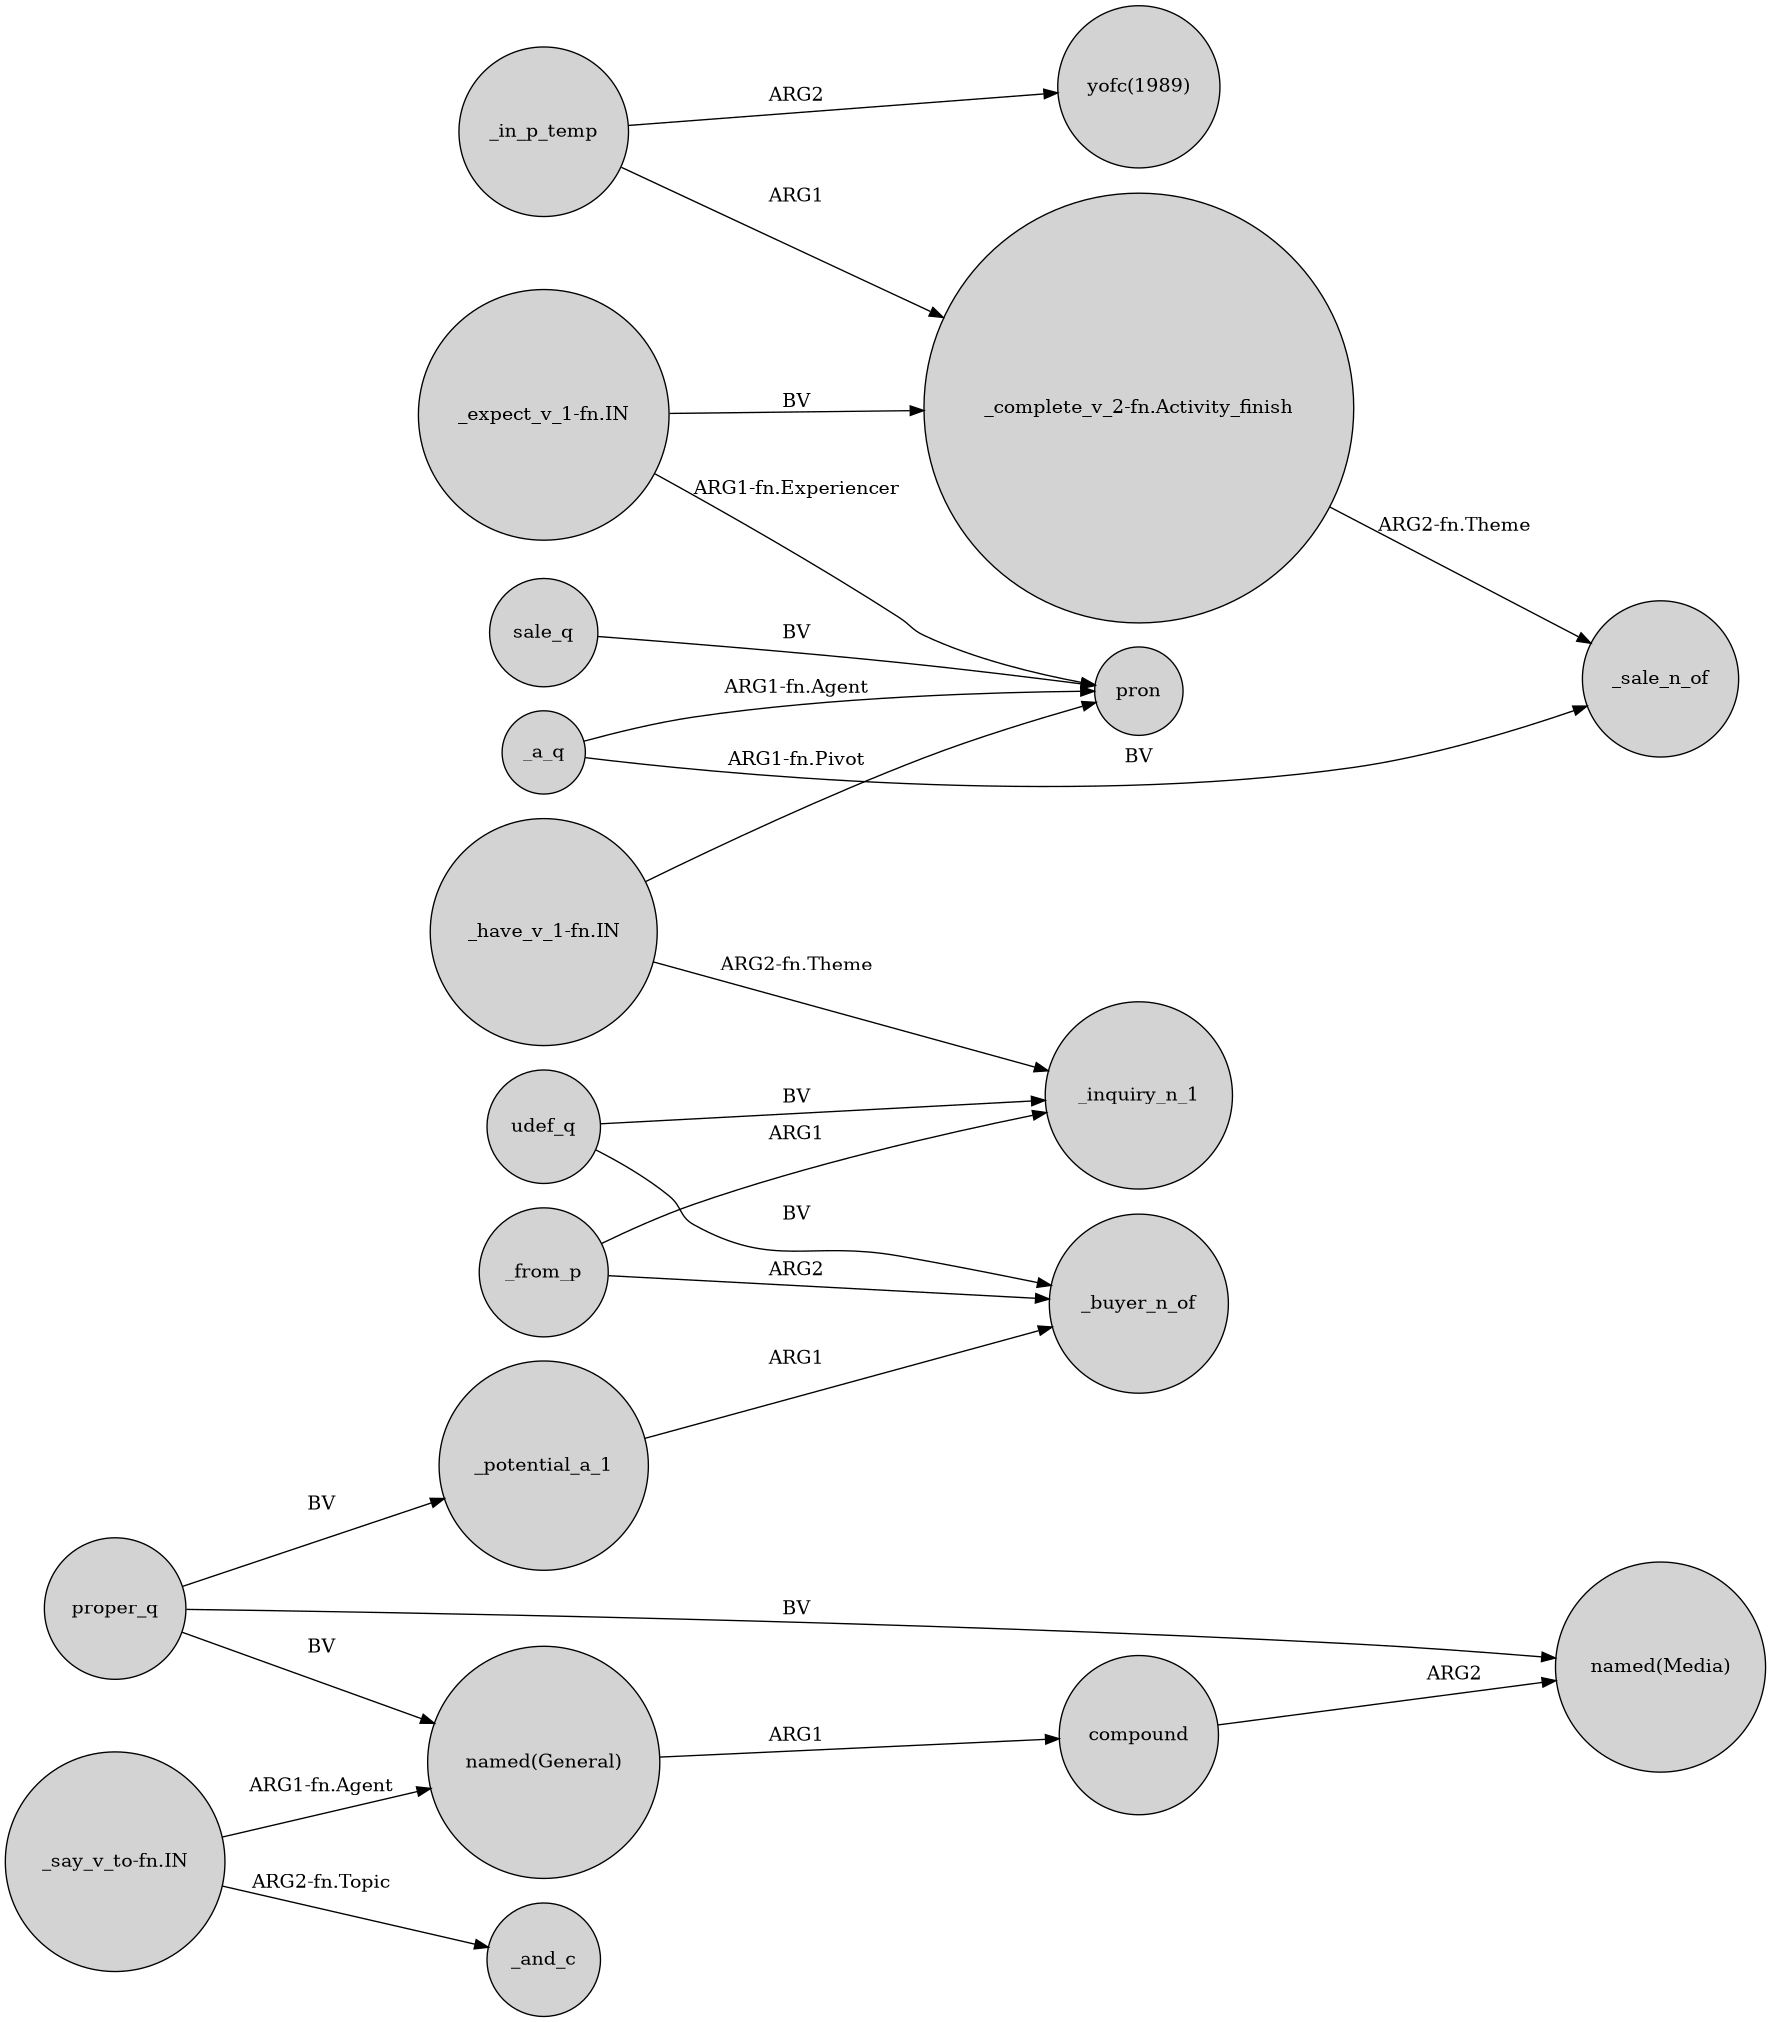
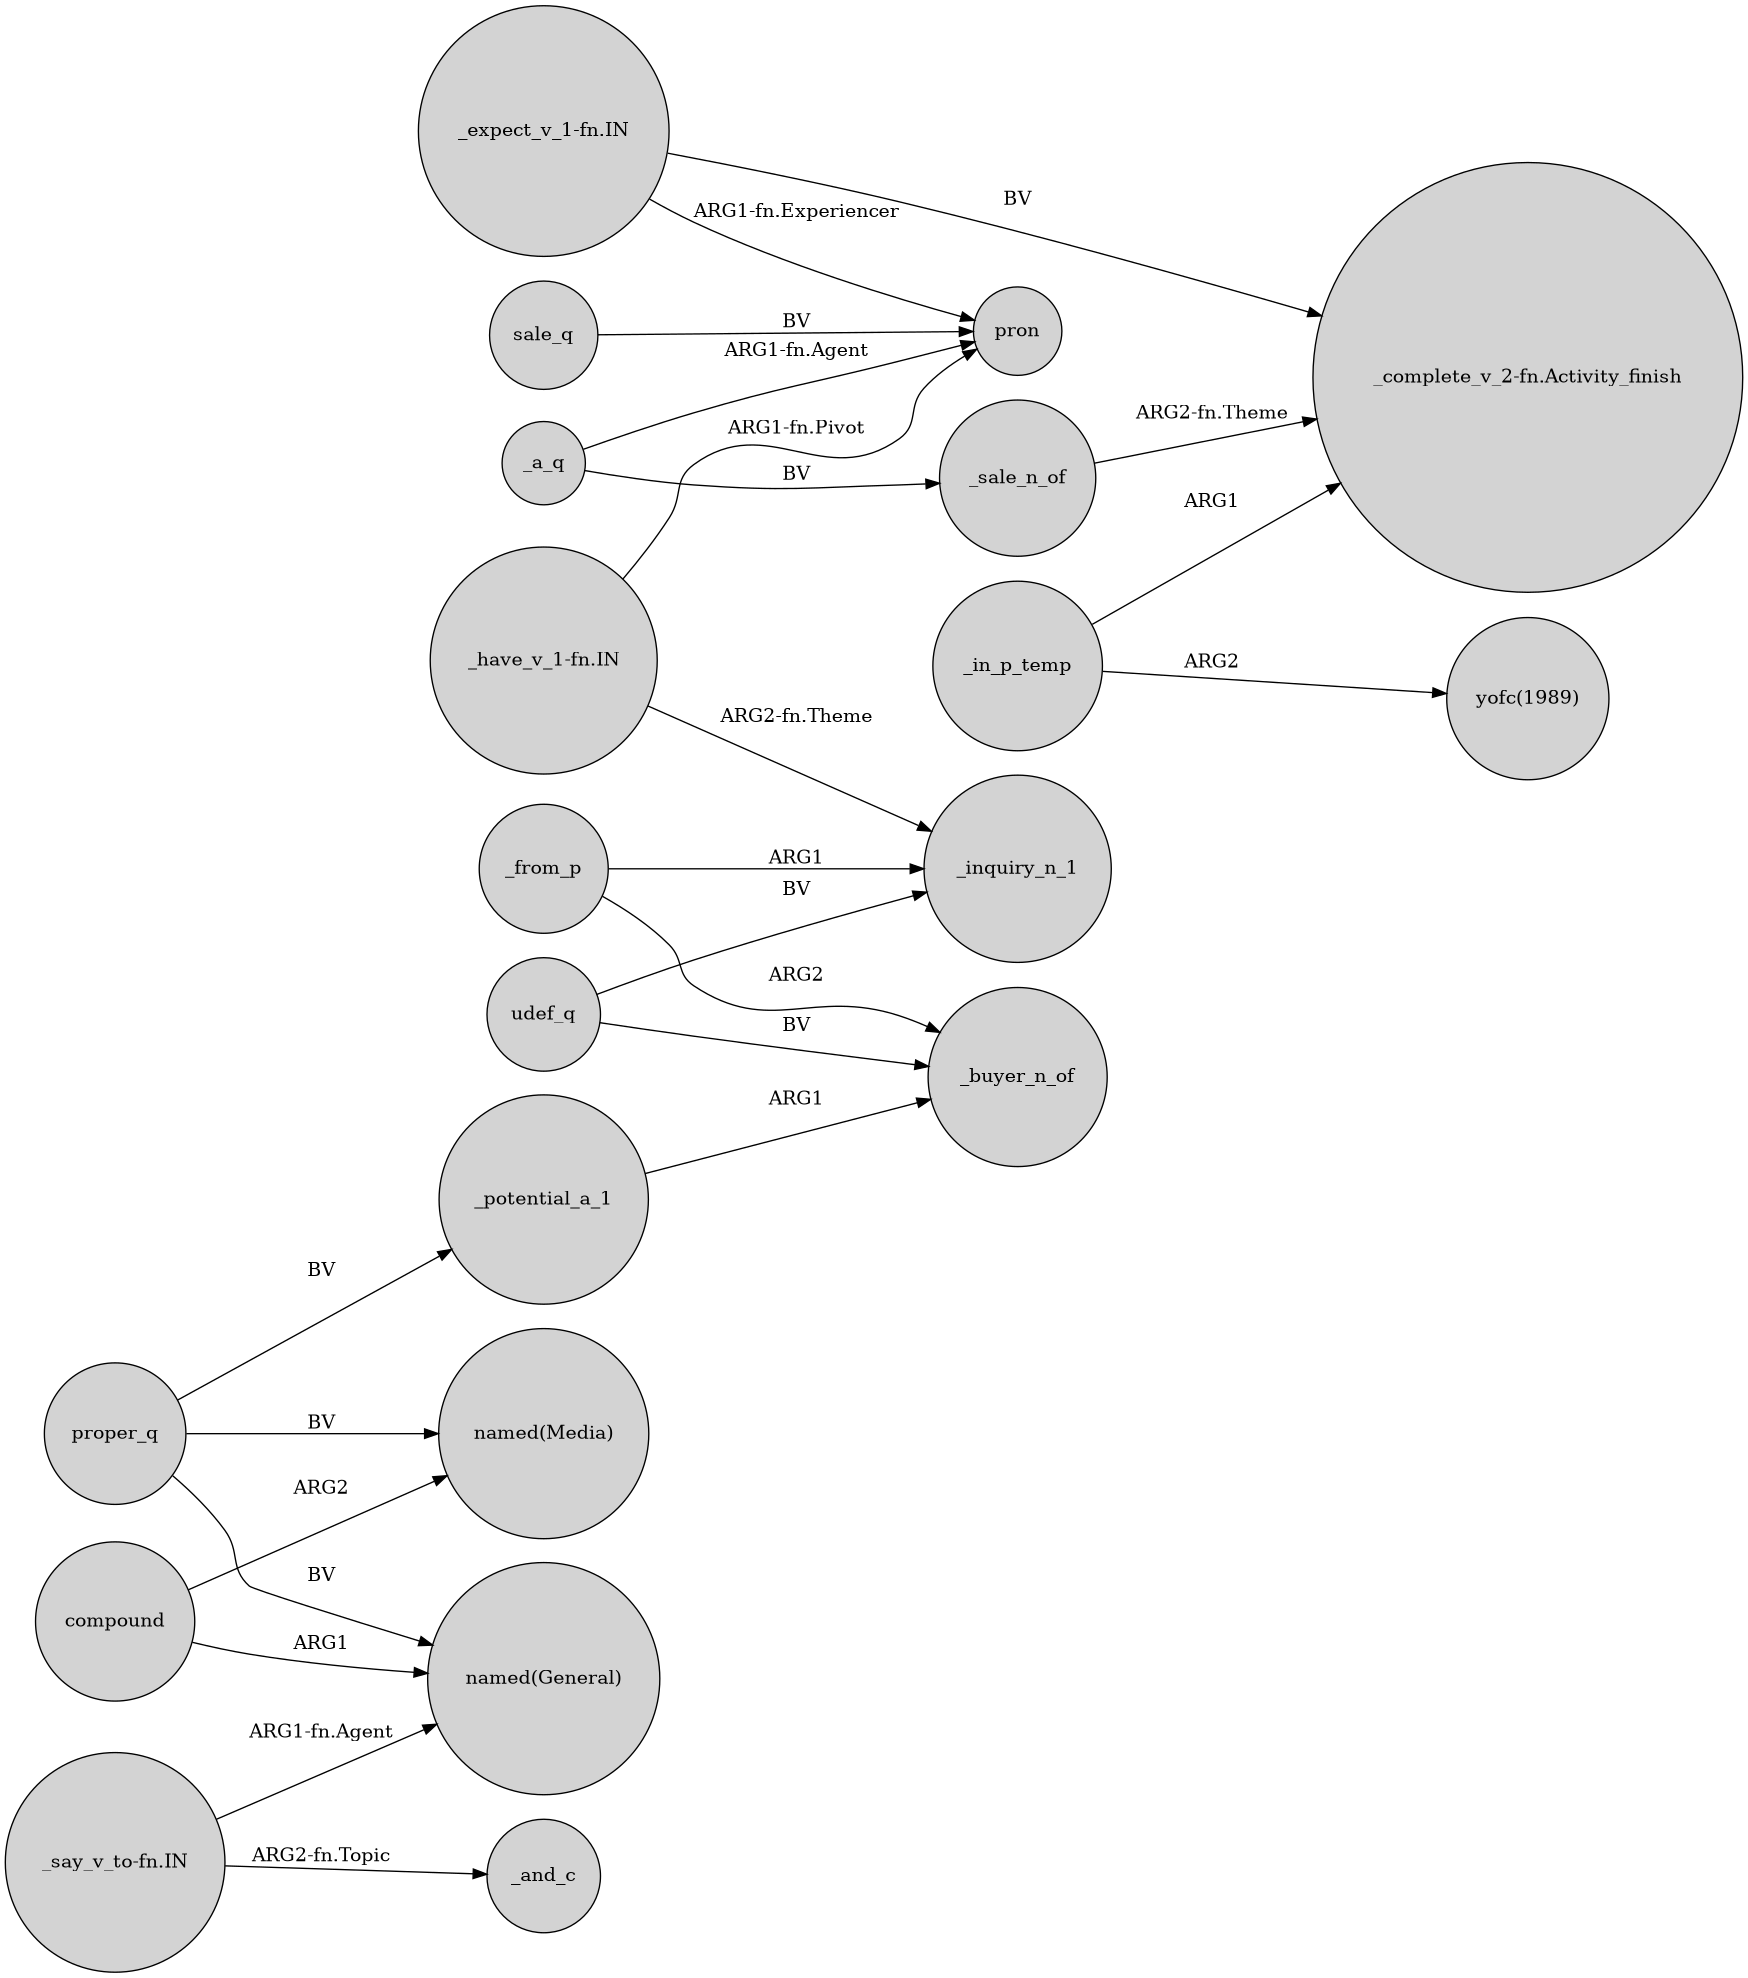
(1454, 572) -> (1199, 442)
(853, 1748) -> (303, 1662)
